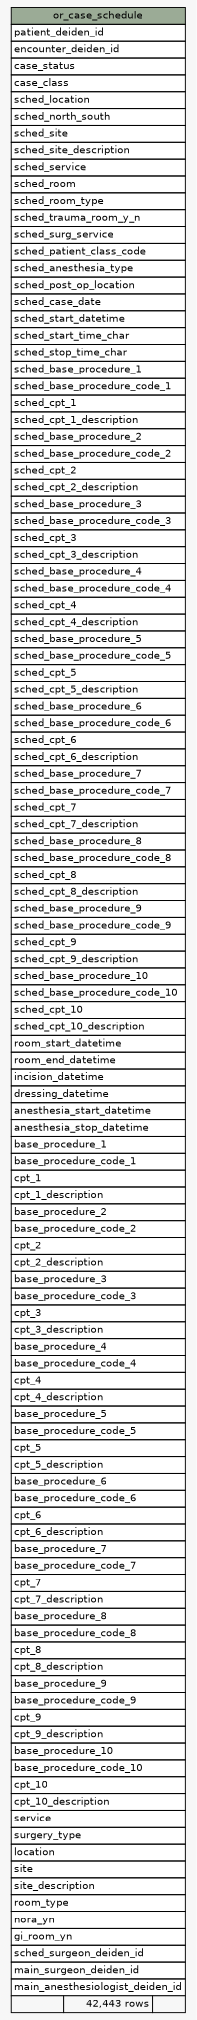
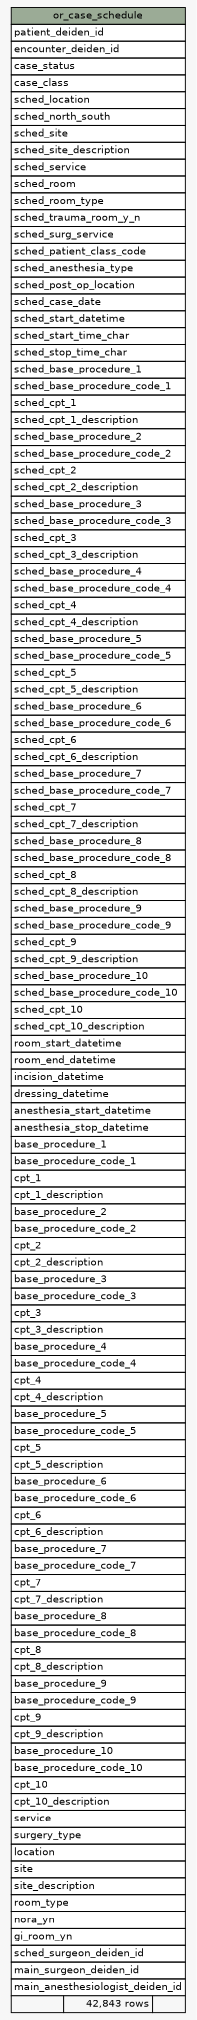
(118, 2004) -> (118, 2004)
